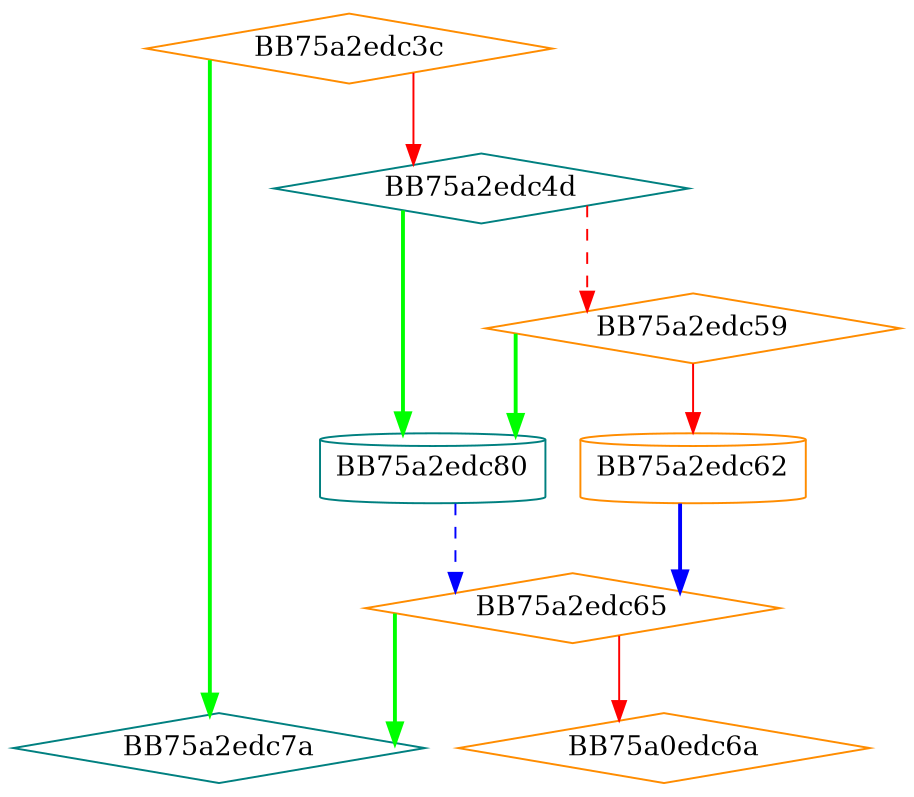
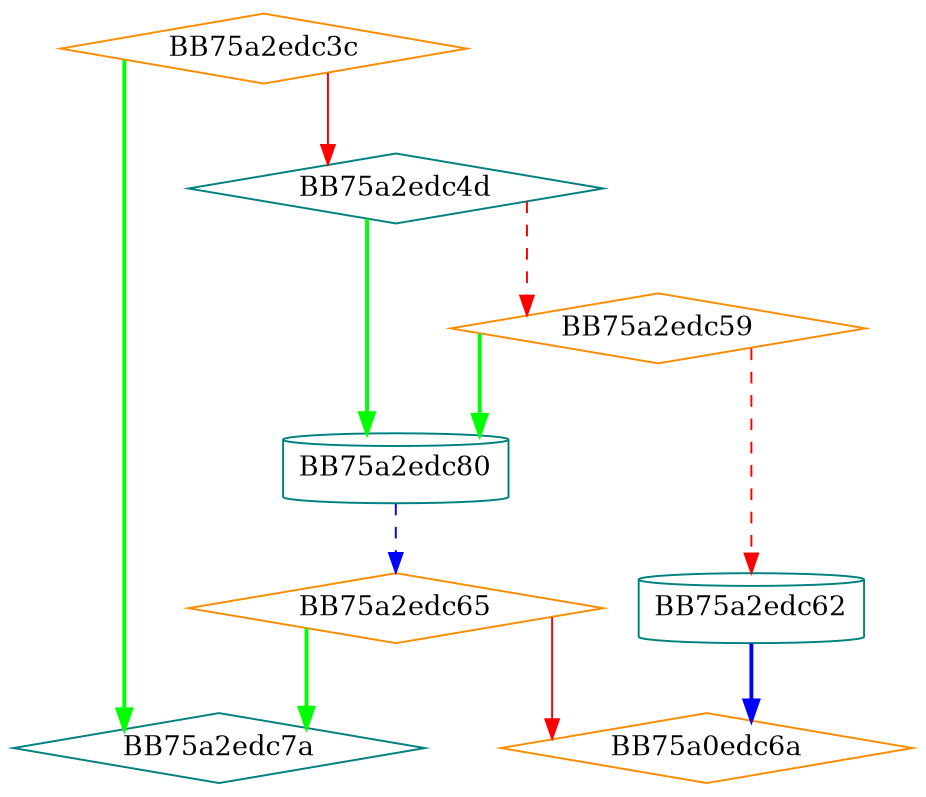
(693, 388) -> (751, 451)
(693, 468) -> (751, 608)
(680, 537) -> (751, 672)
